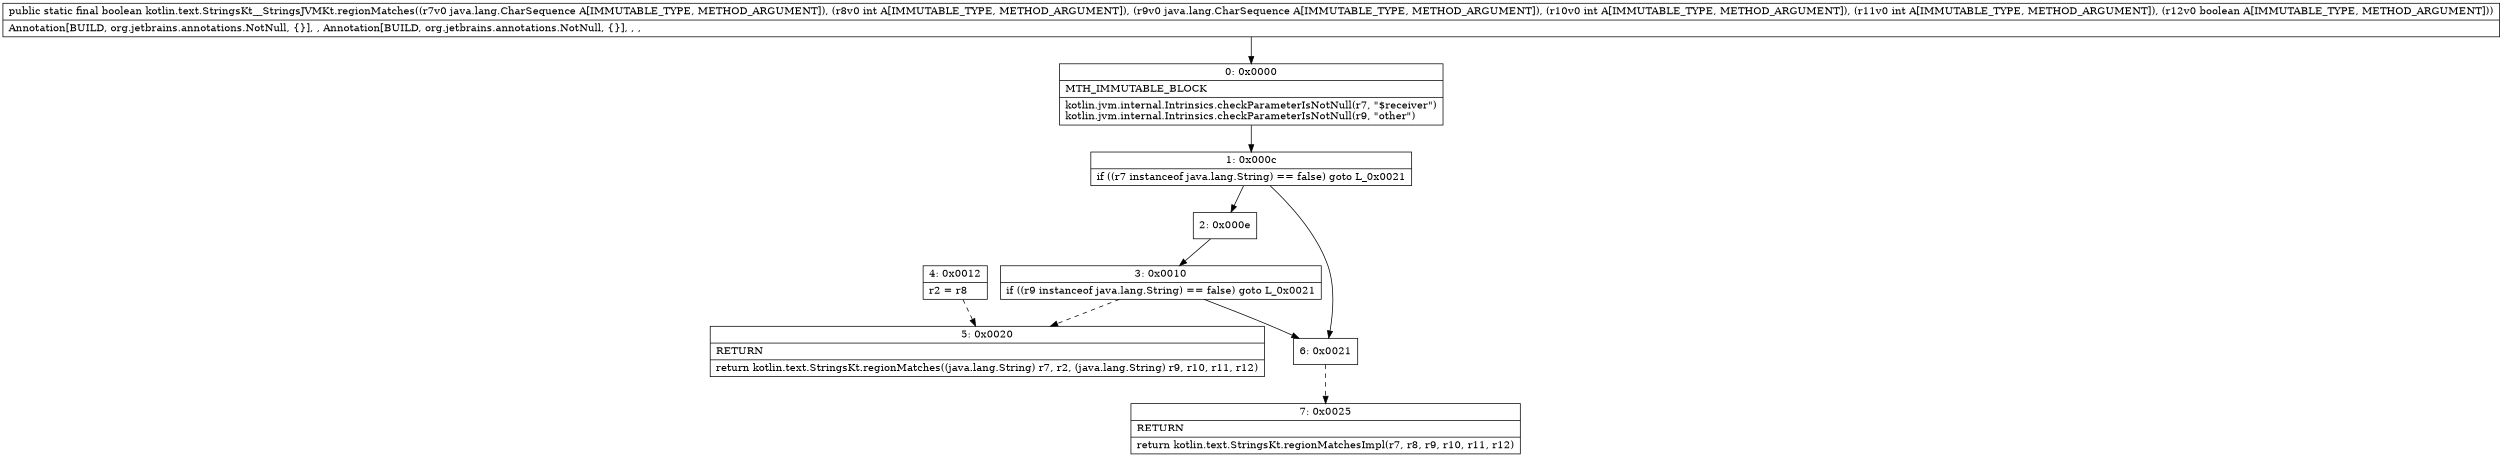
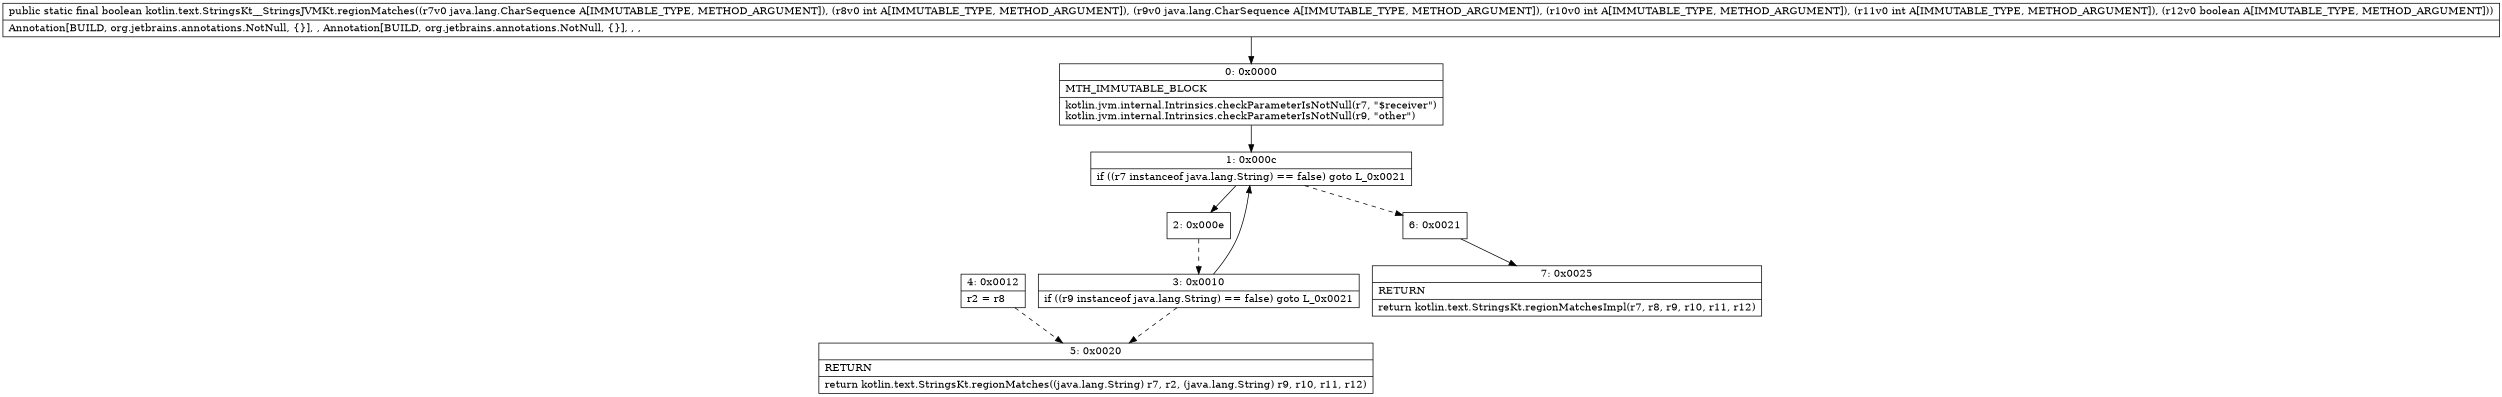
(1198, 250) -> (1199, 253)
(1321, 250) -> (1350, 199)
(1248, 317) -> (1238, 236)
(1326, 380) -> (1485, 251)
